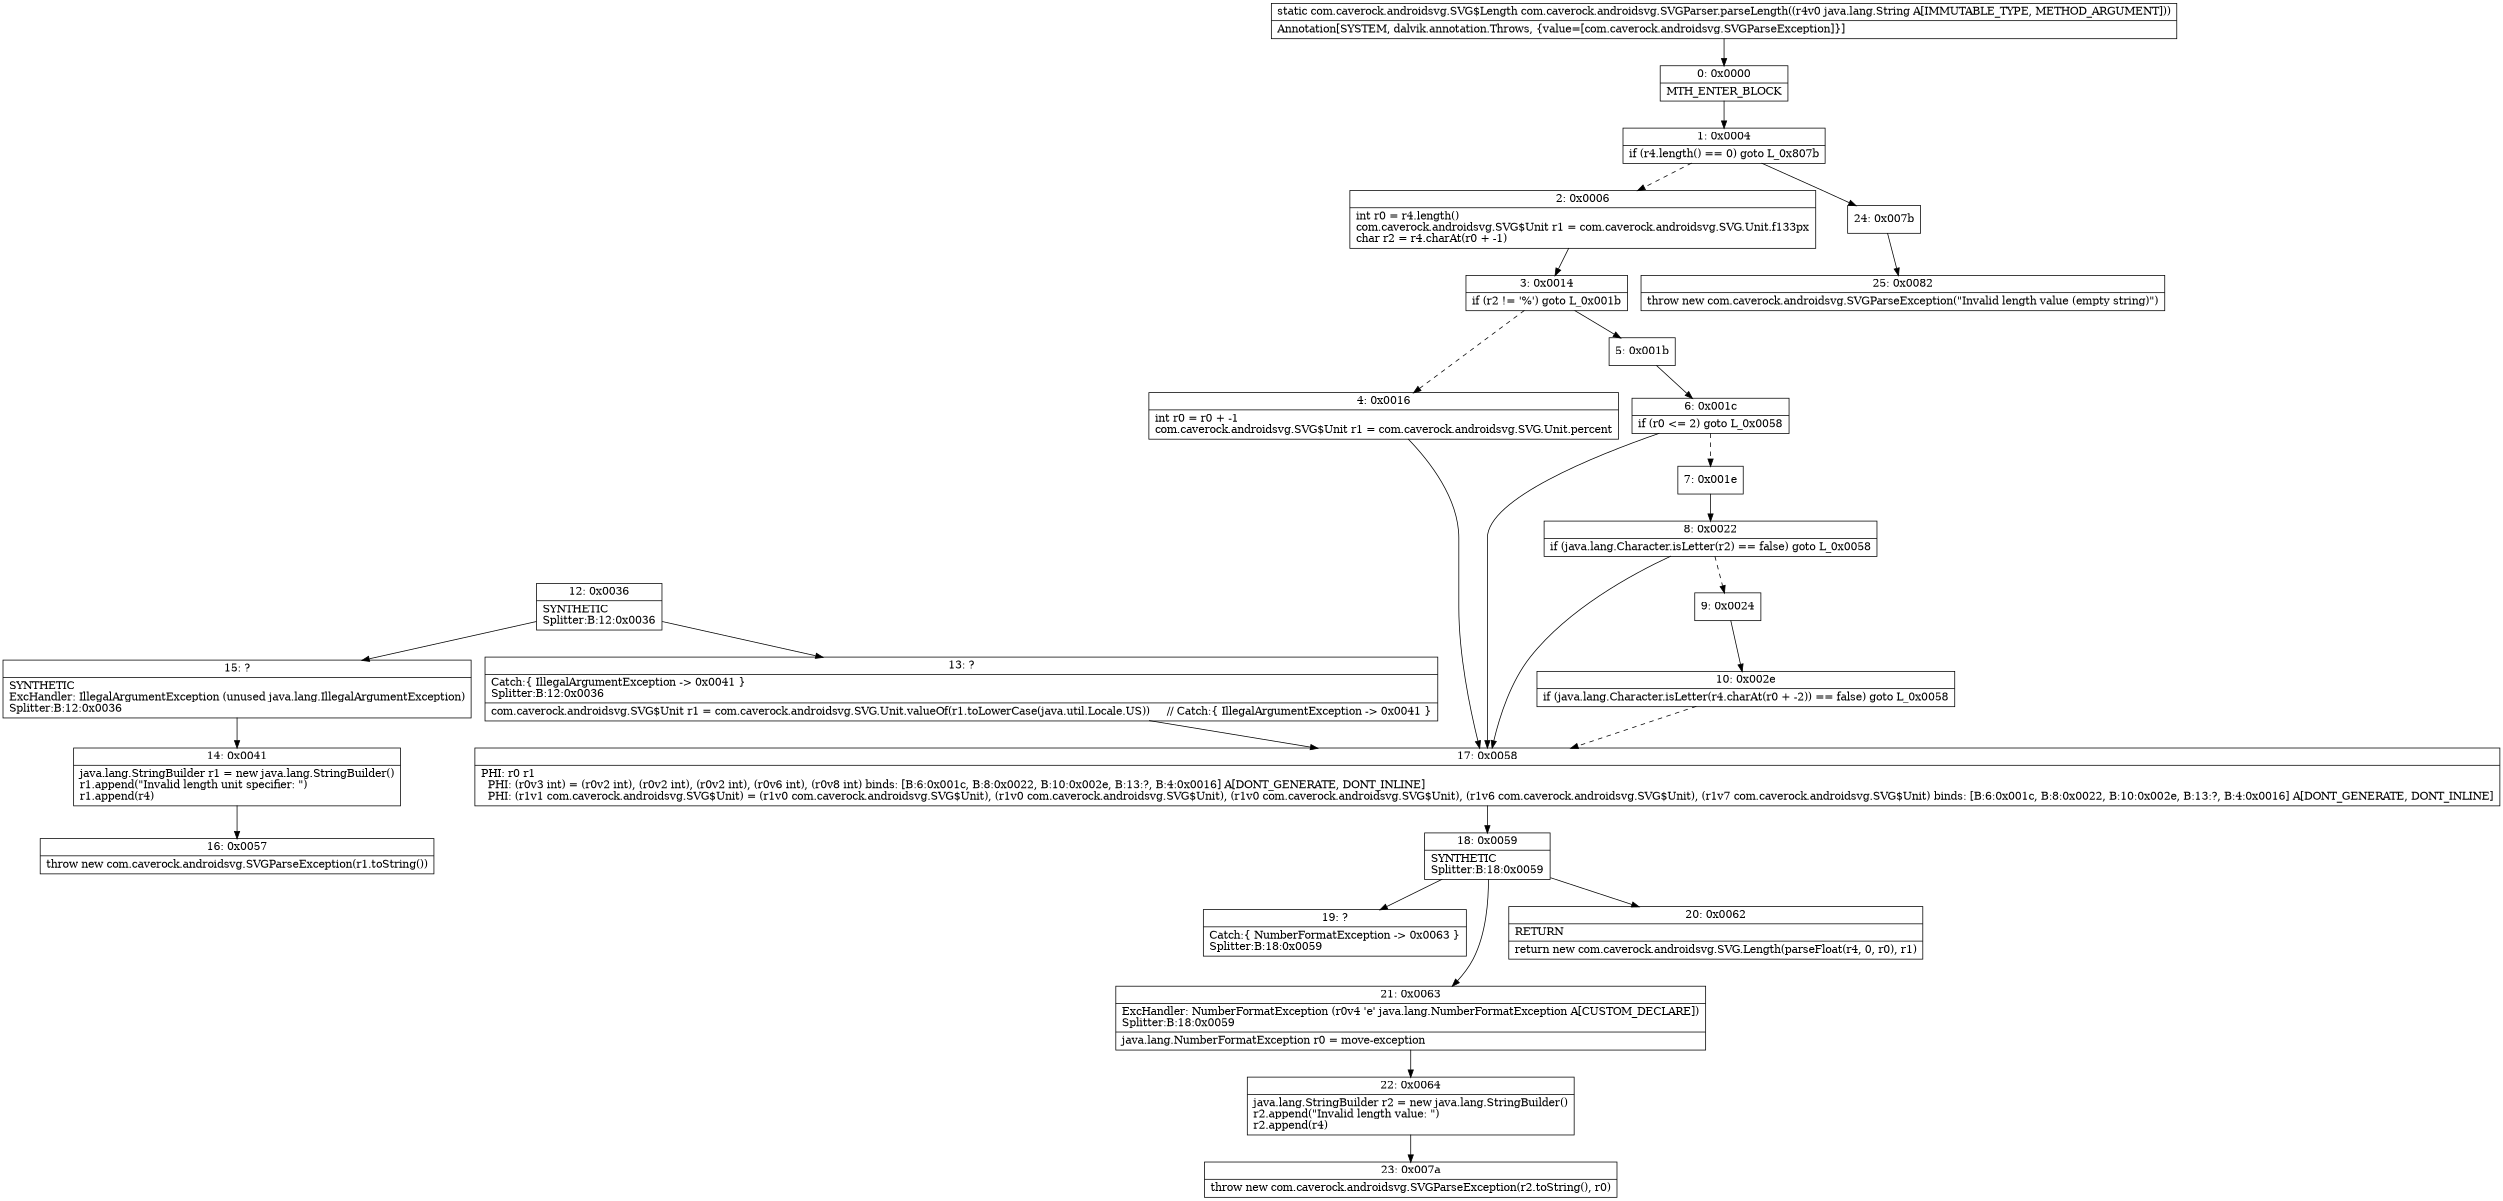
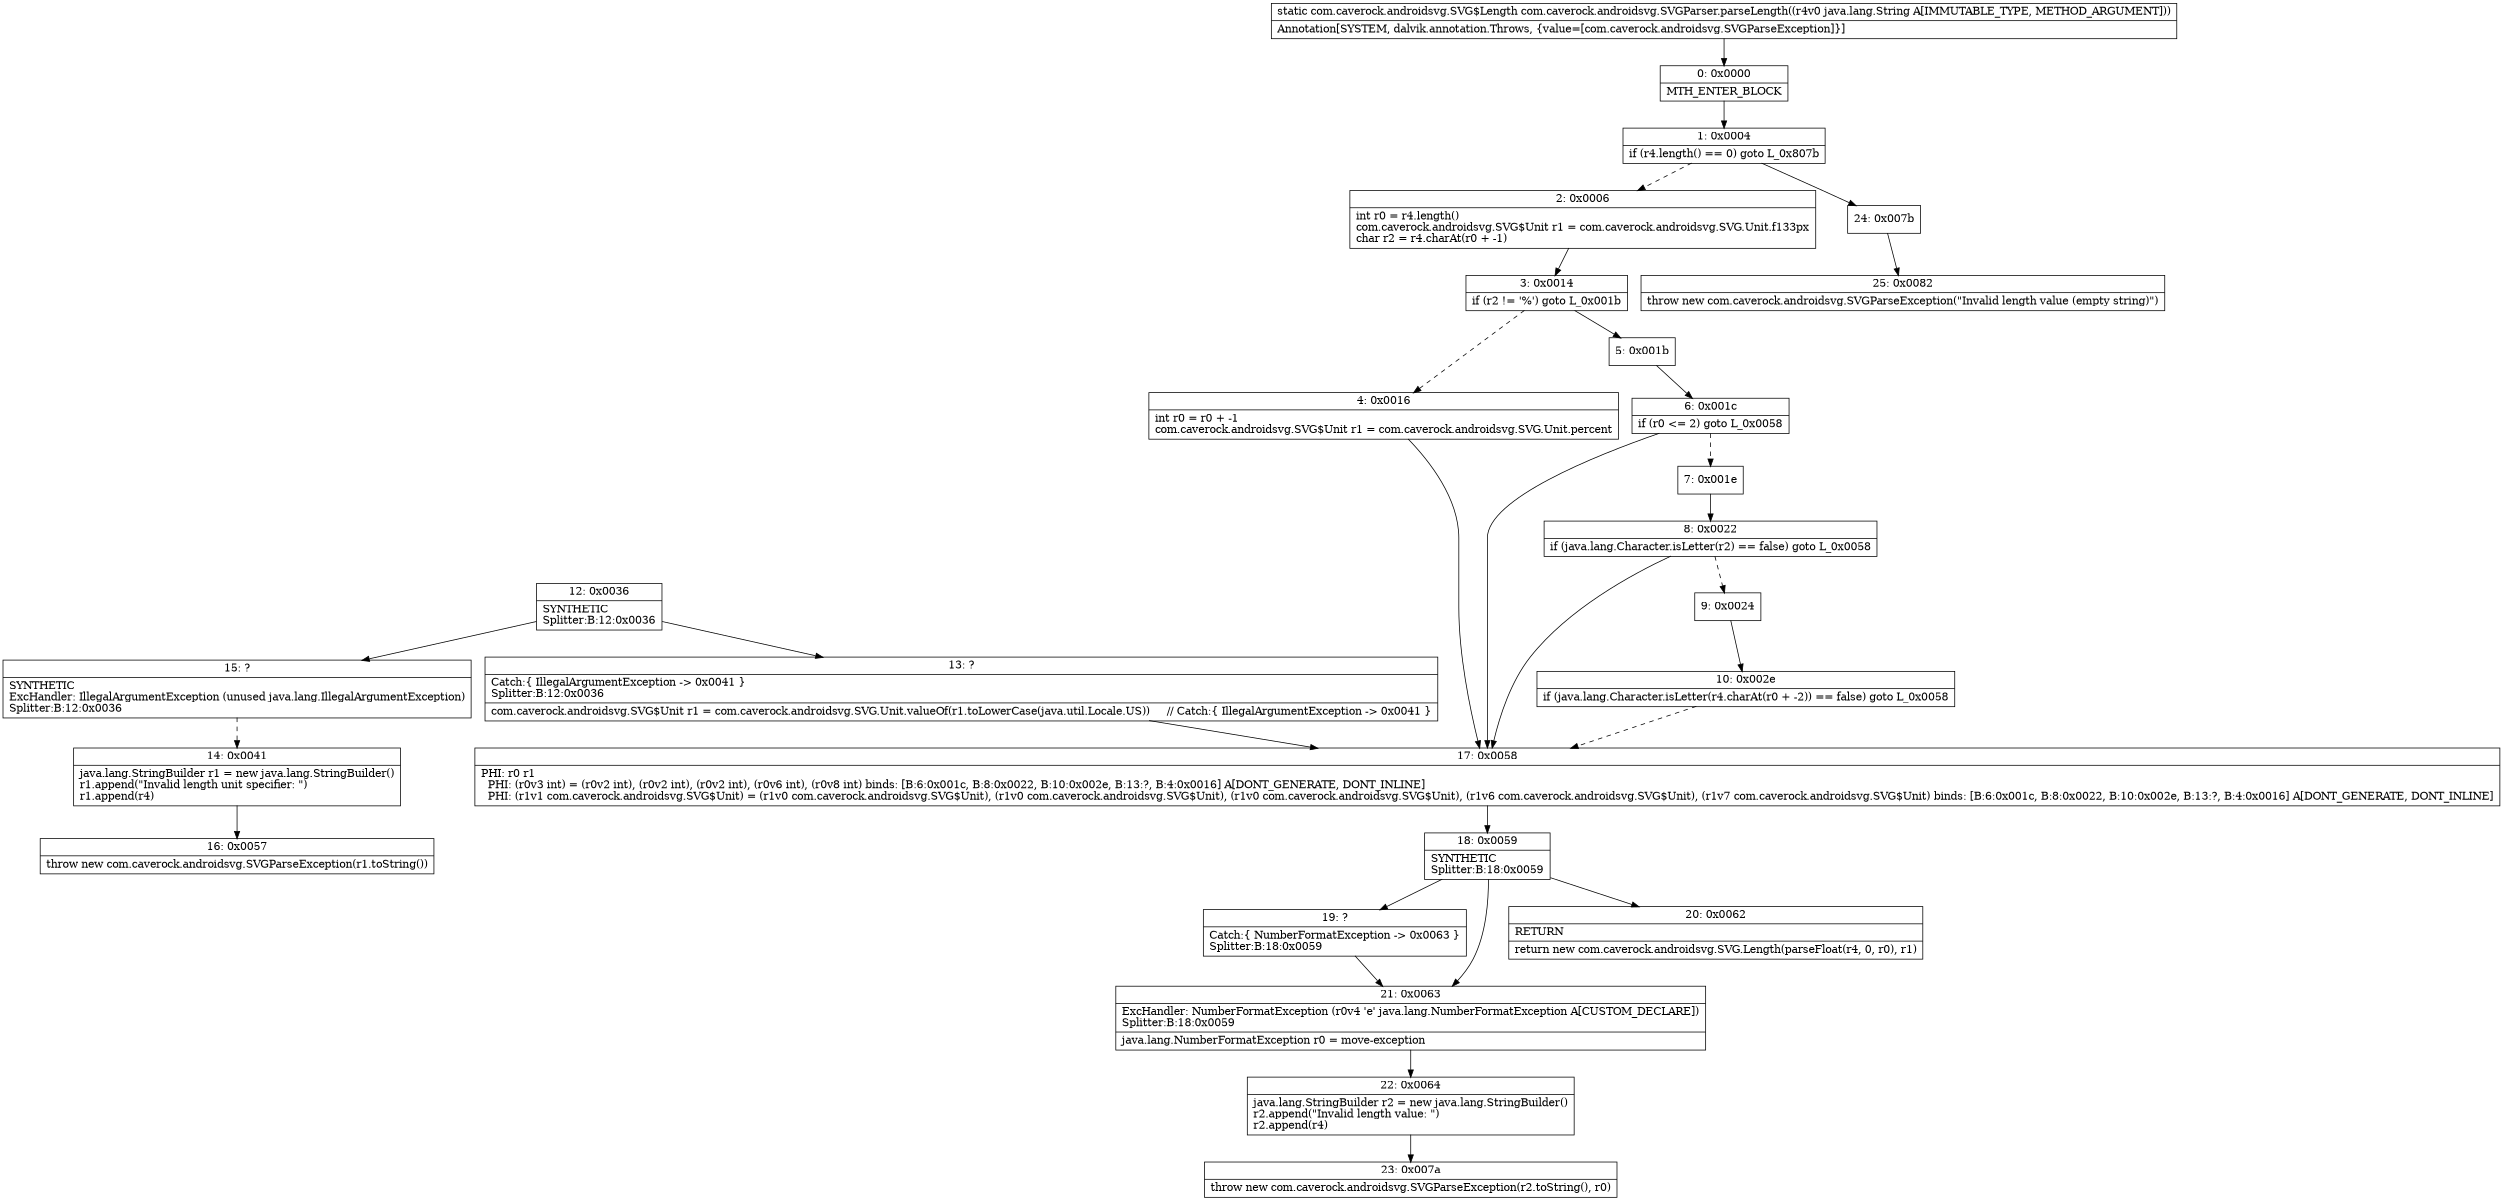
(237, 729) -> (237, 729)
none -> (1366, 968)
